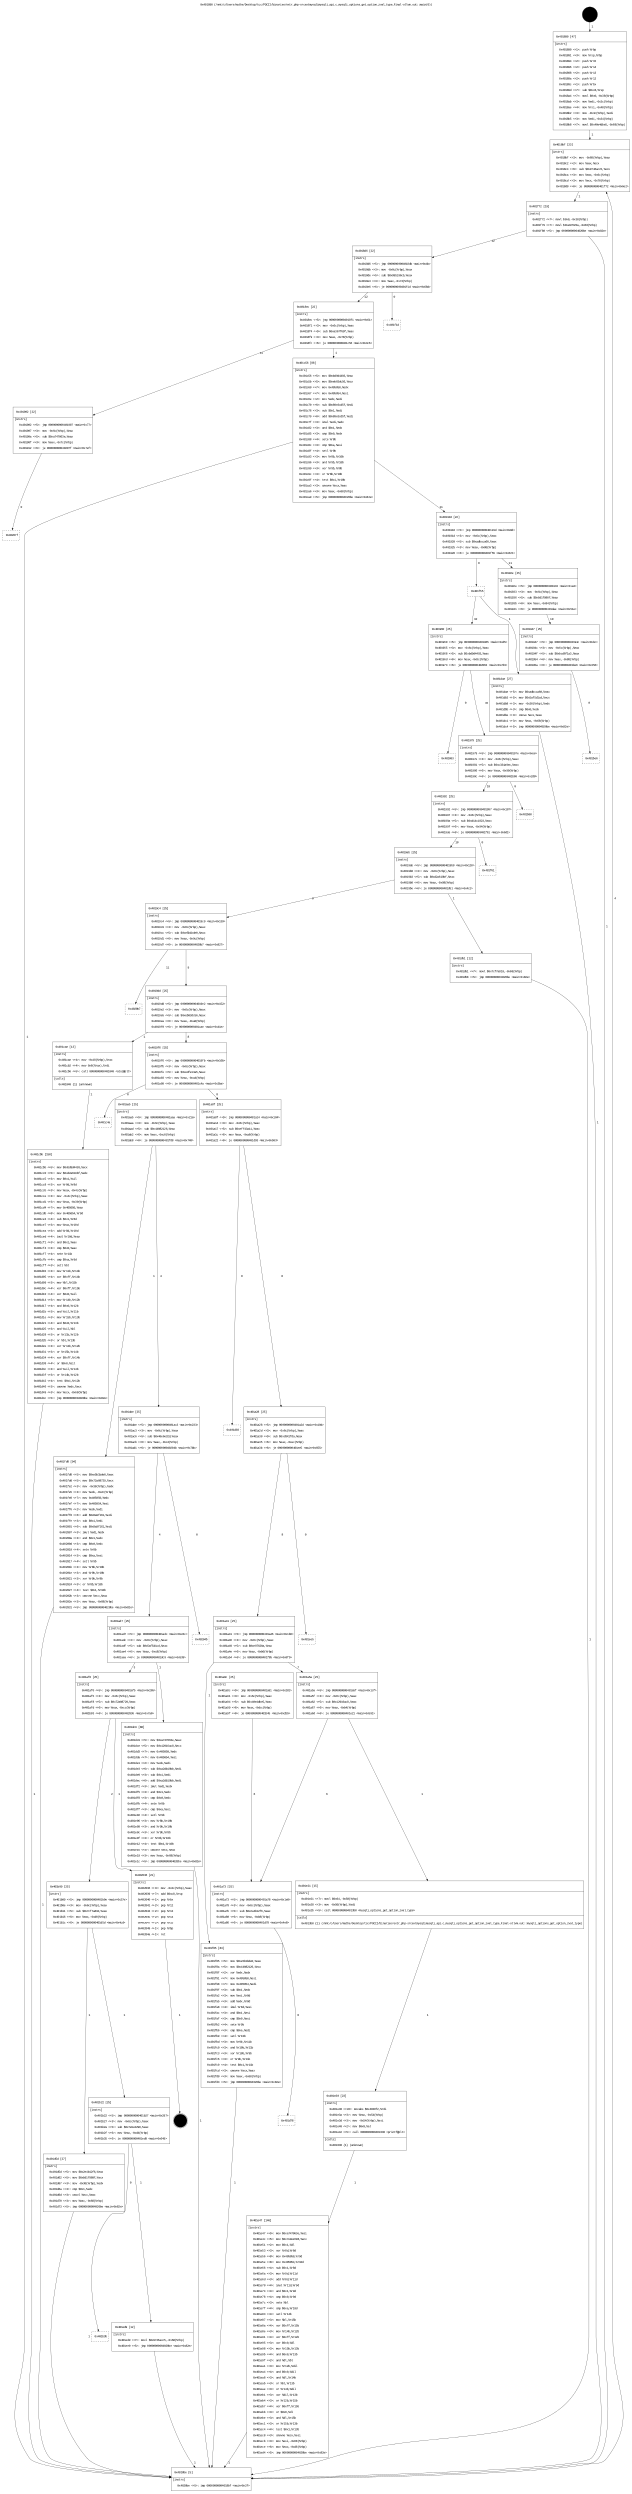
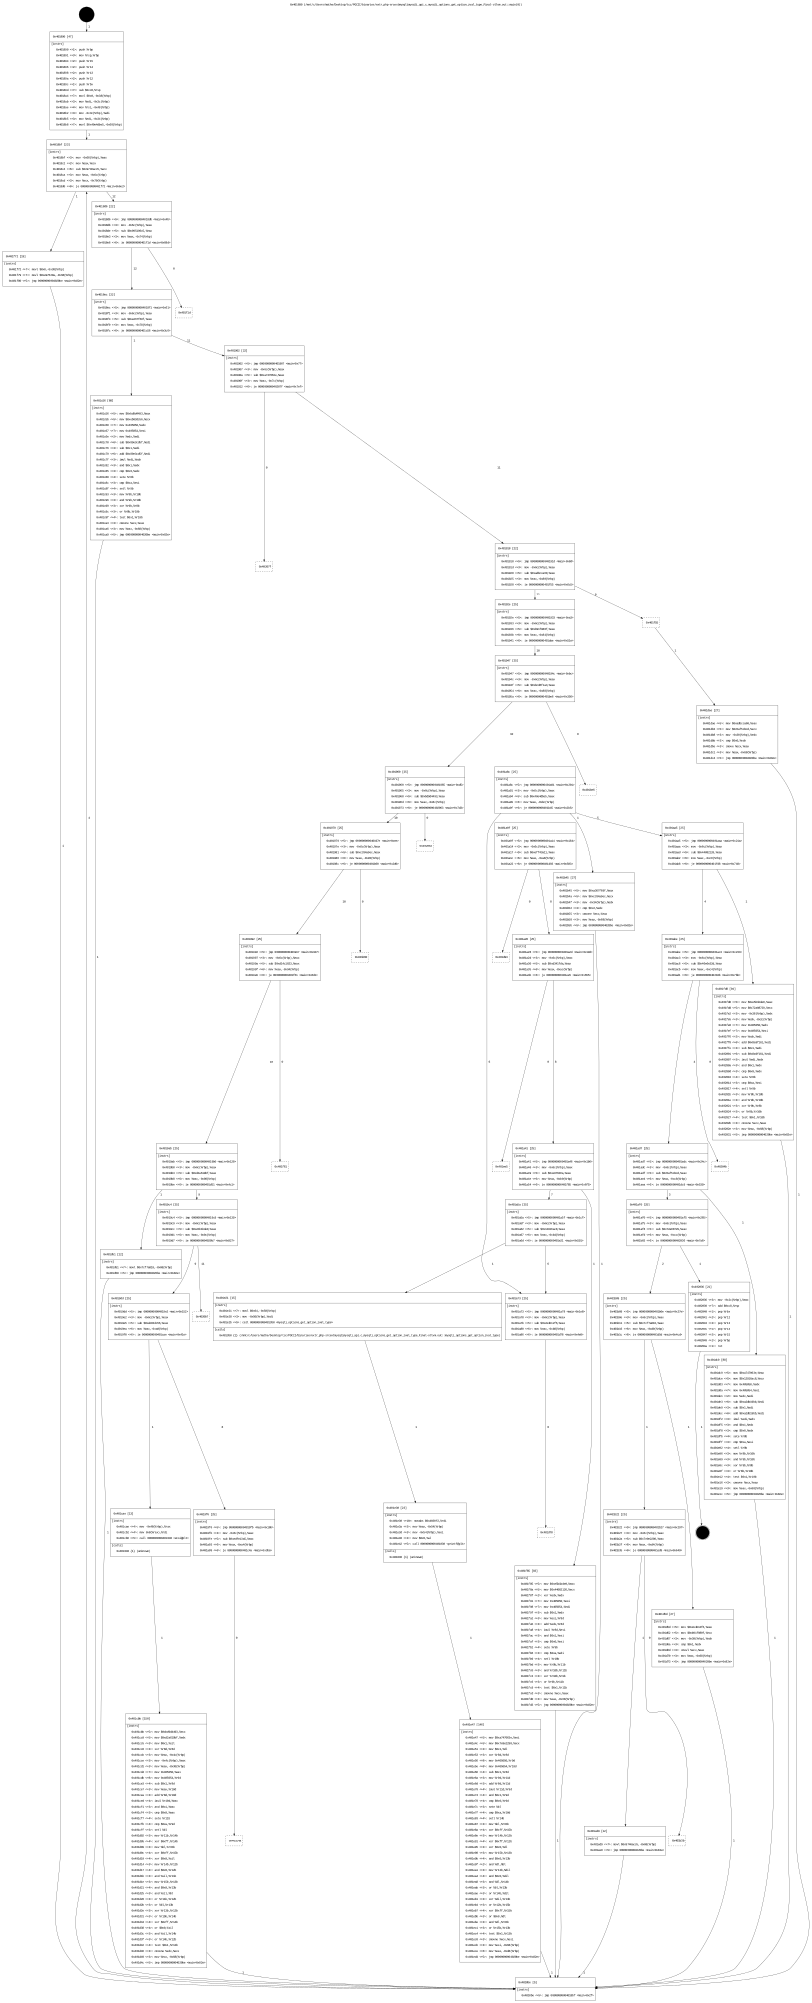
(480, 244) -> (110, 196)
(409, 486) -> (399, 467)
(474, 609) -> (481, 734)
none -> (618, 825)
none -> (594, 902)
(213, 1094) -> none
